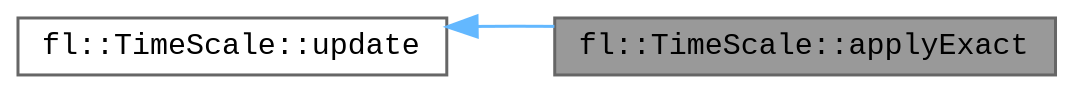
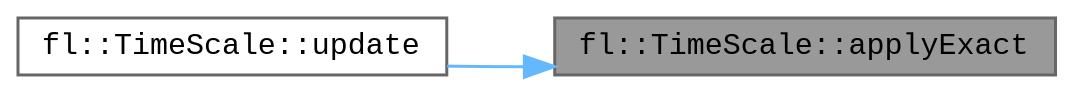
(516, 26) -> (486, 67)
